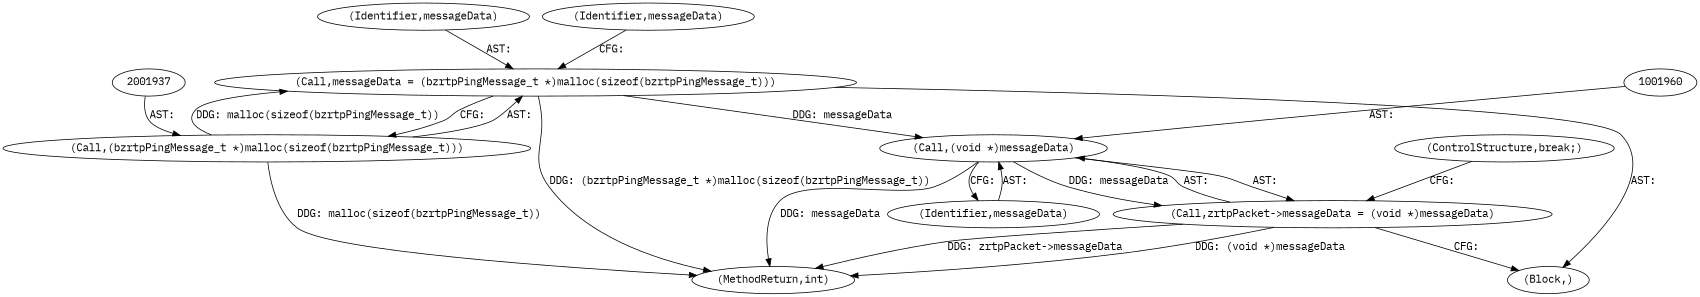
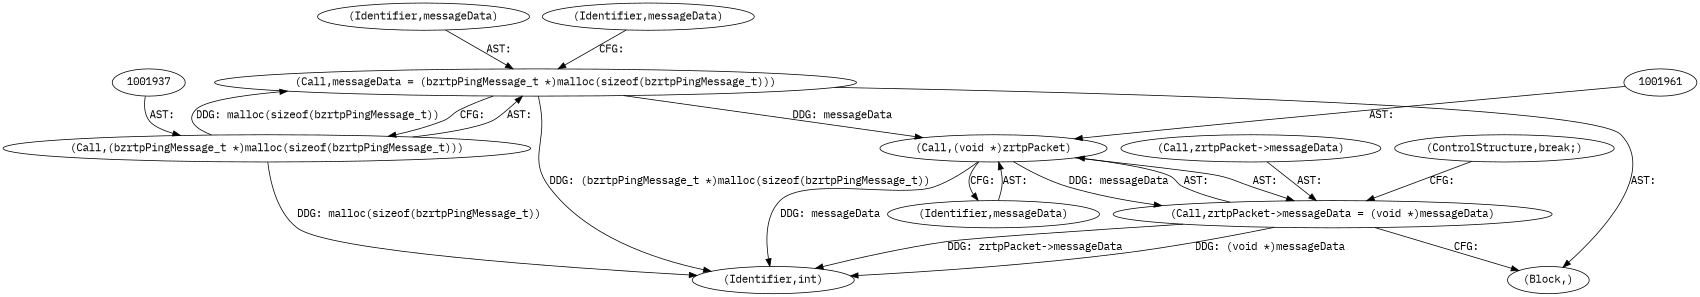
(149, 83) -> (149, 83)
(1660, 83) -> (1660, 83)
(993, 148) -> (993, 148)
none -> (1251, 148)
(773, 280) -> (773, 280)
